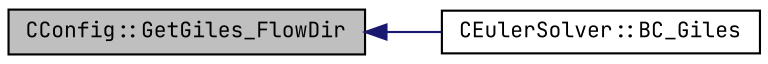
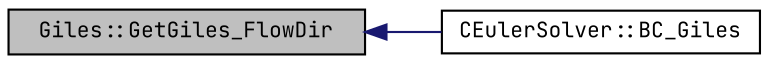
(187, 32) -> (187, 32)
